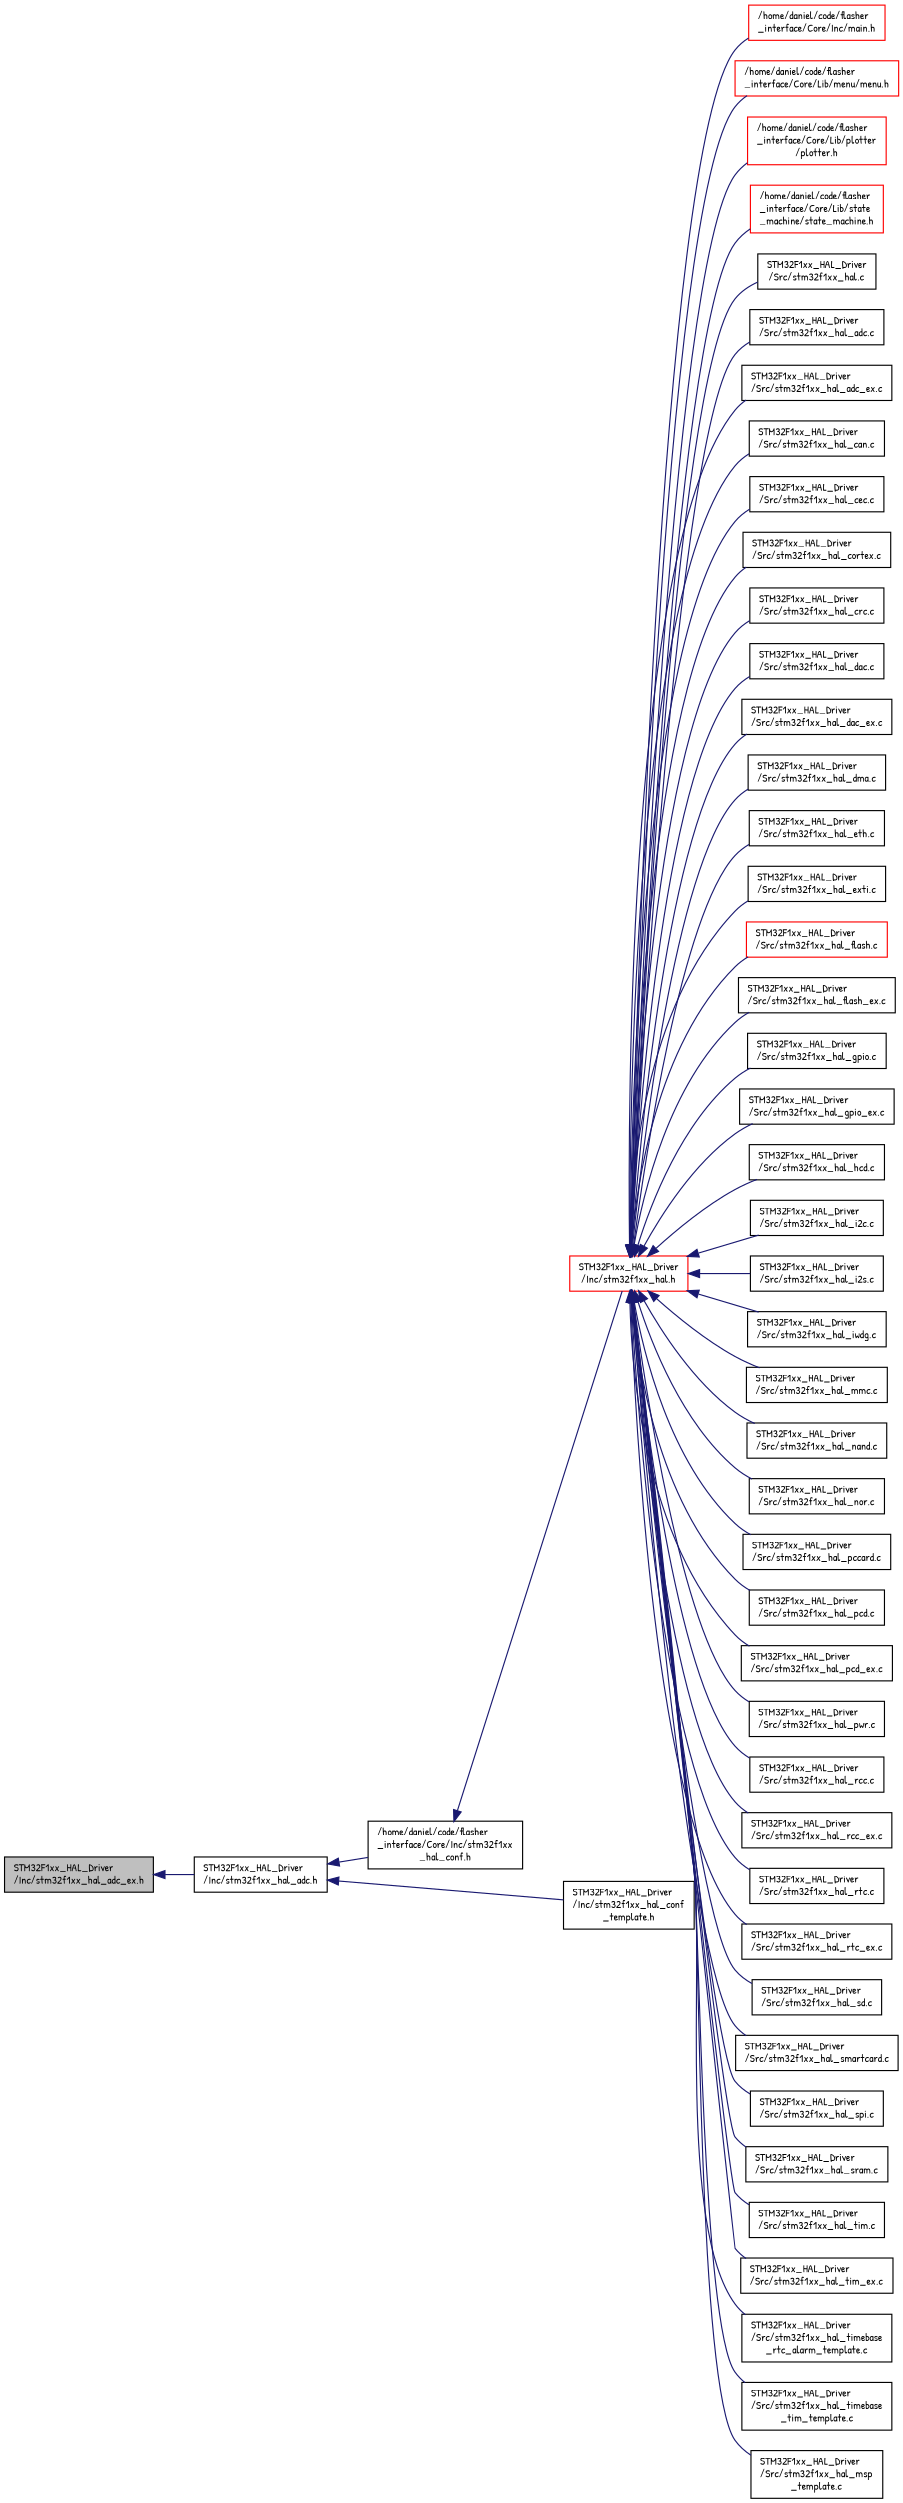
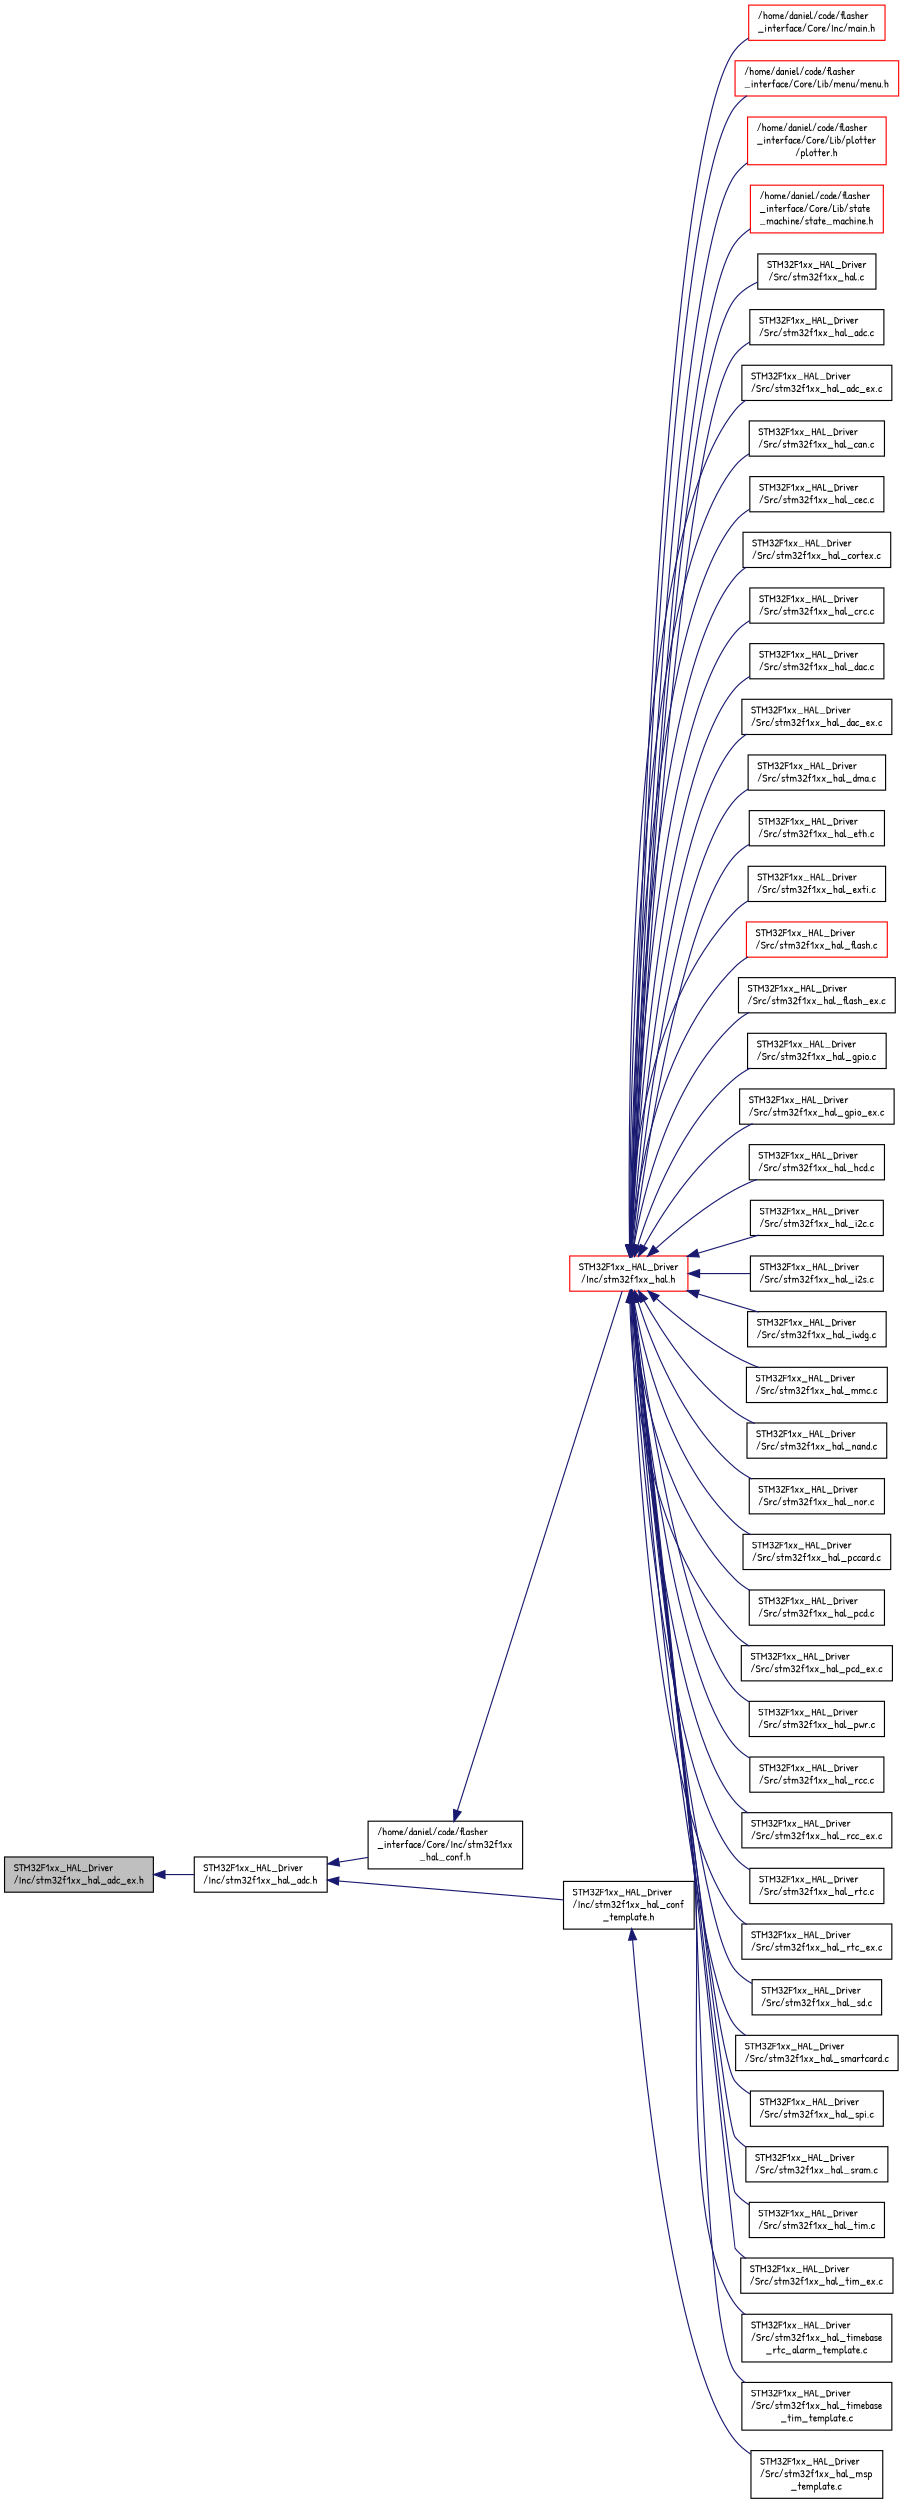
(695, 1882) -> (664, 2206)
